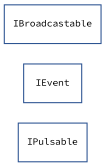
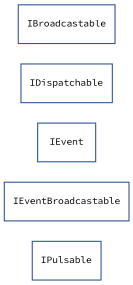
none -> (67, 83)
none -> (67, 202)
